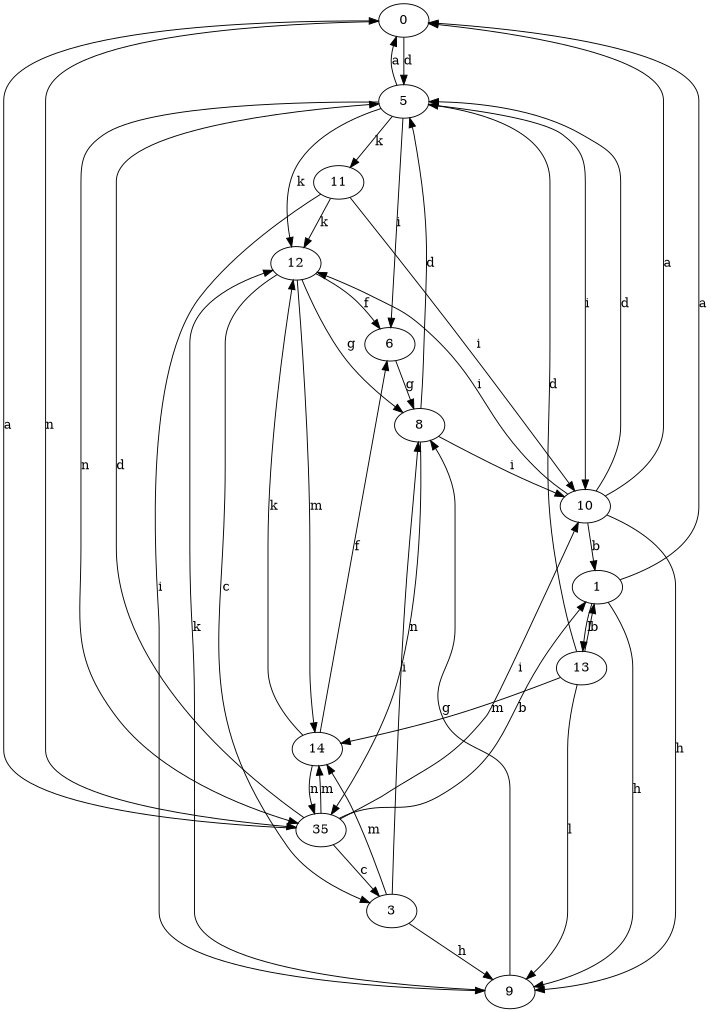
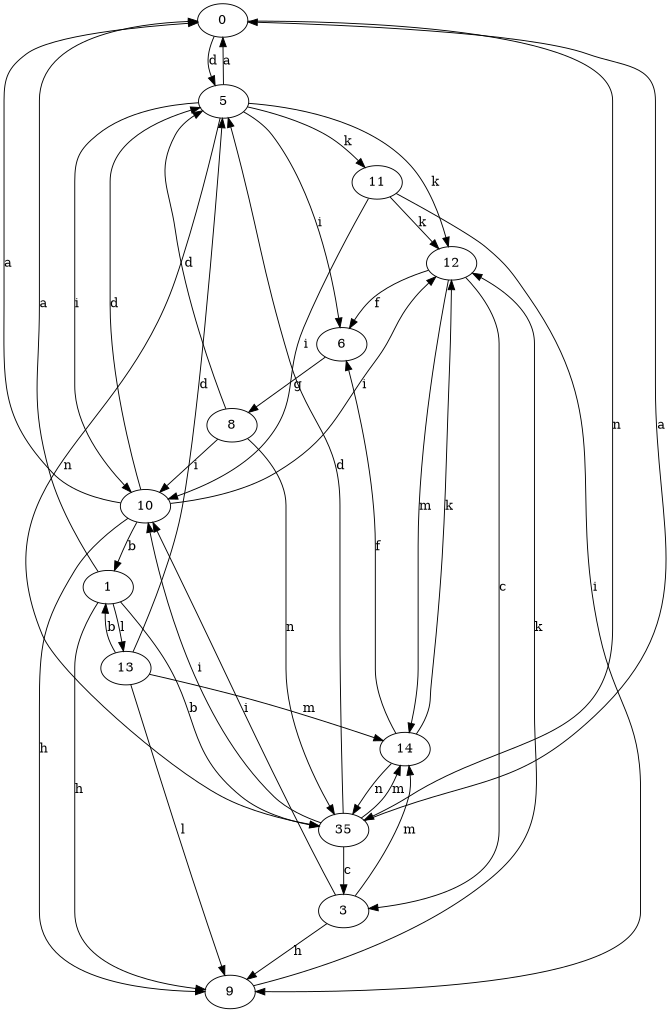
(339, 350) -> none
(400, 695) -> (245, 714)
(455, 734) -> none
(484, 760) -> (196, 733)
